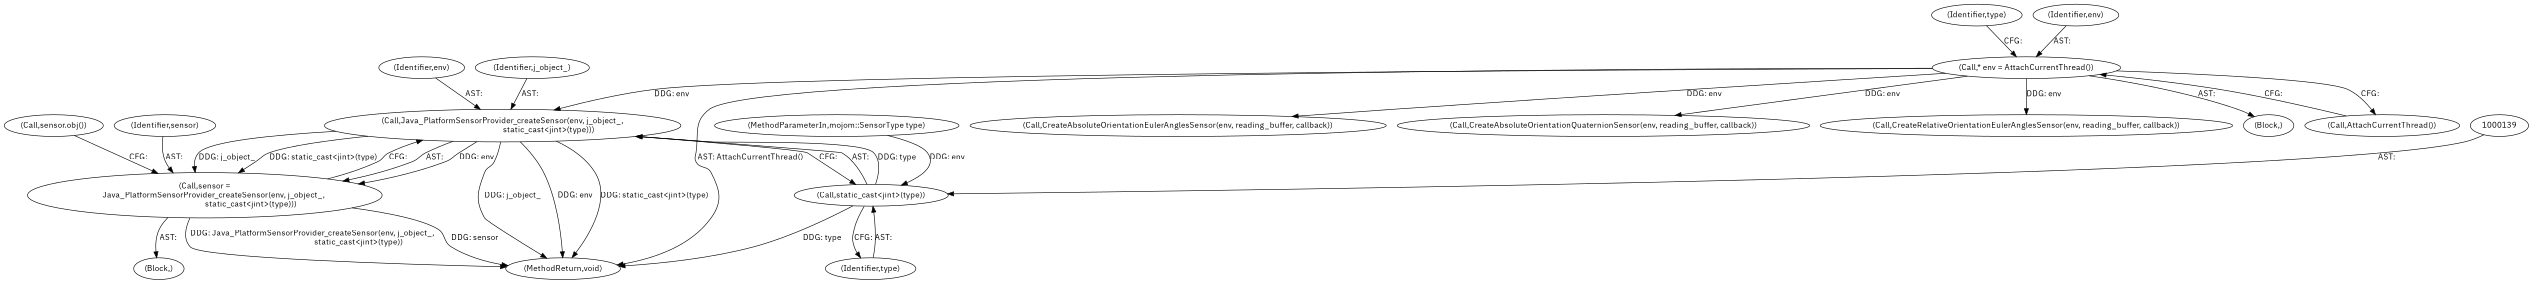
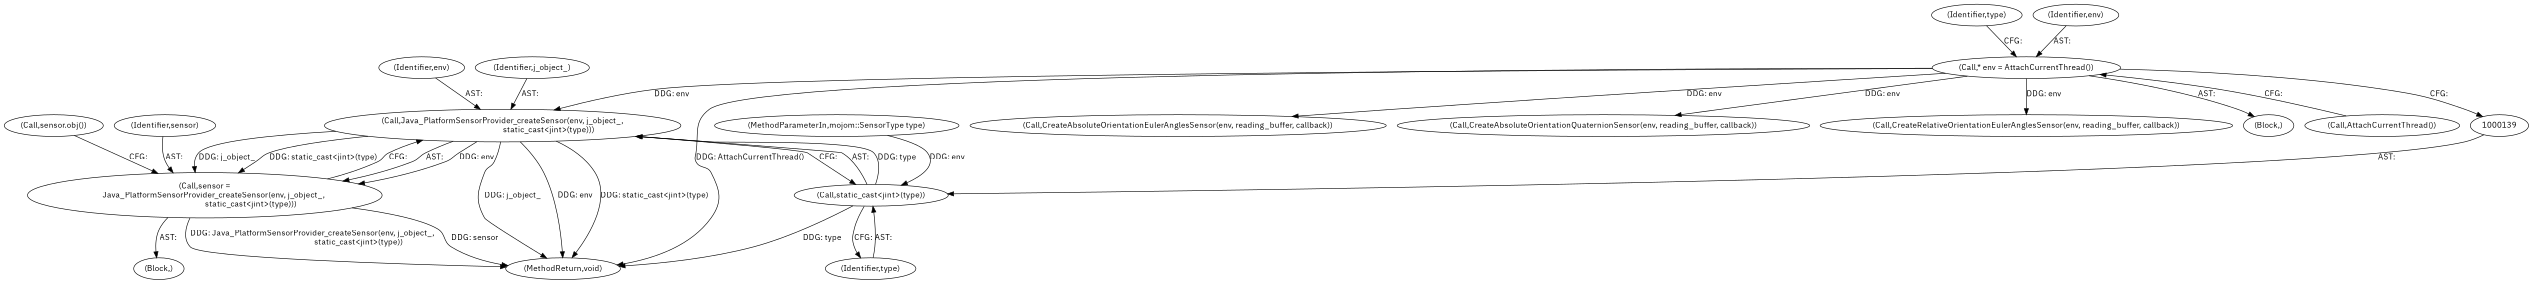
(2248, 77) -> (2300, 79)
(750, 157) -> (750, 157)
